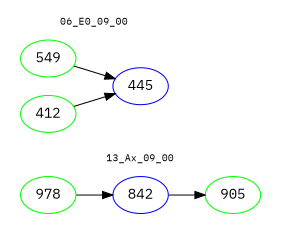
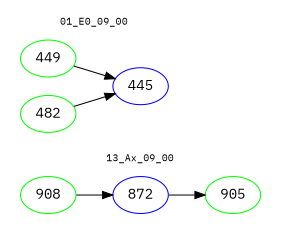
(94, 22) -> (94, 22)
(48, 59) -> (48, 59)
(48, 114) -> (48, 114)
(48, 195) -> (48, 195)
(141, 195) -> (141, 195)
